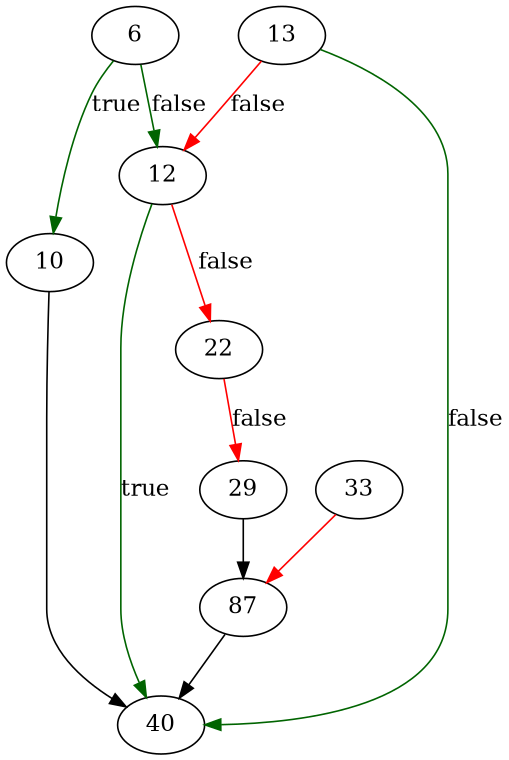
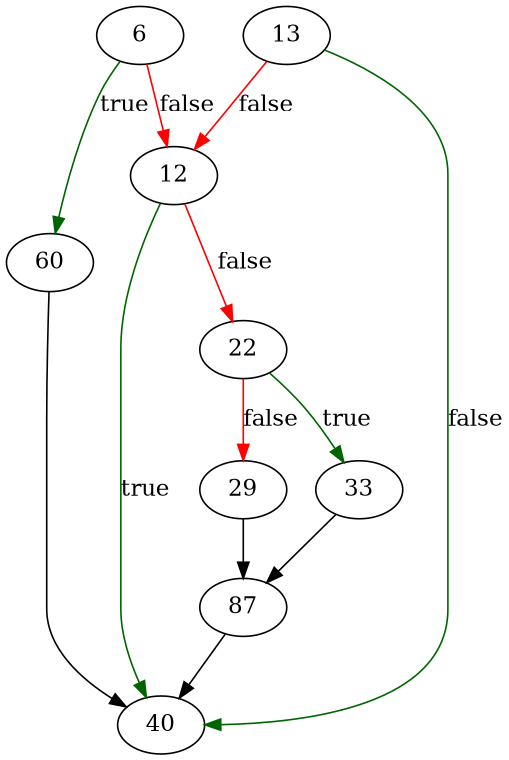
(147, 98) -> (155, 97)
(50, 263) -> (50, 263)
none -> (305, 408)
(307, 543) -> (307, 543)
